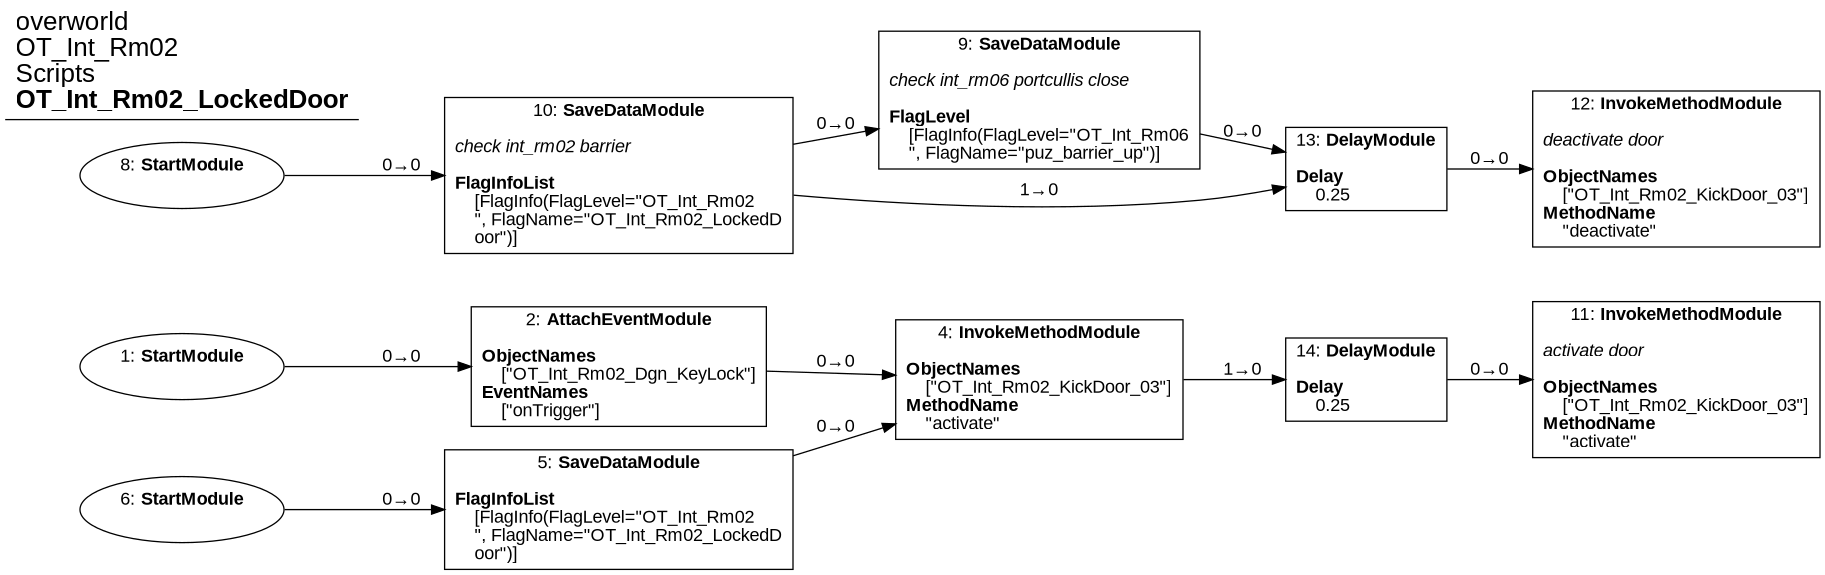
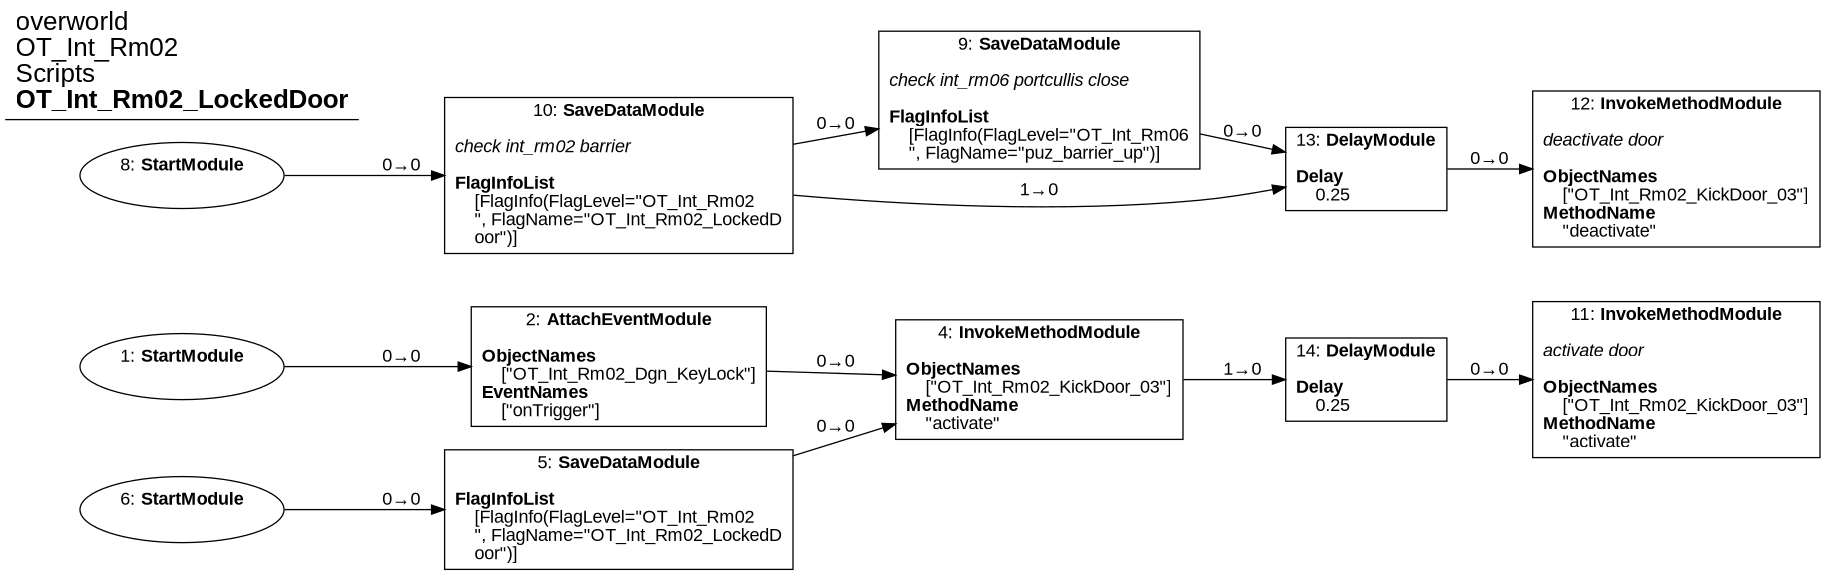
(930, 117) -> (939, 117)
